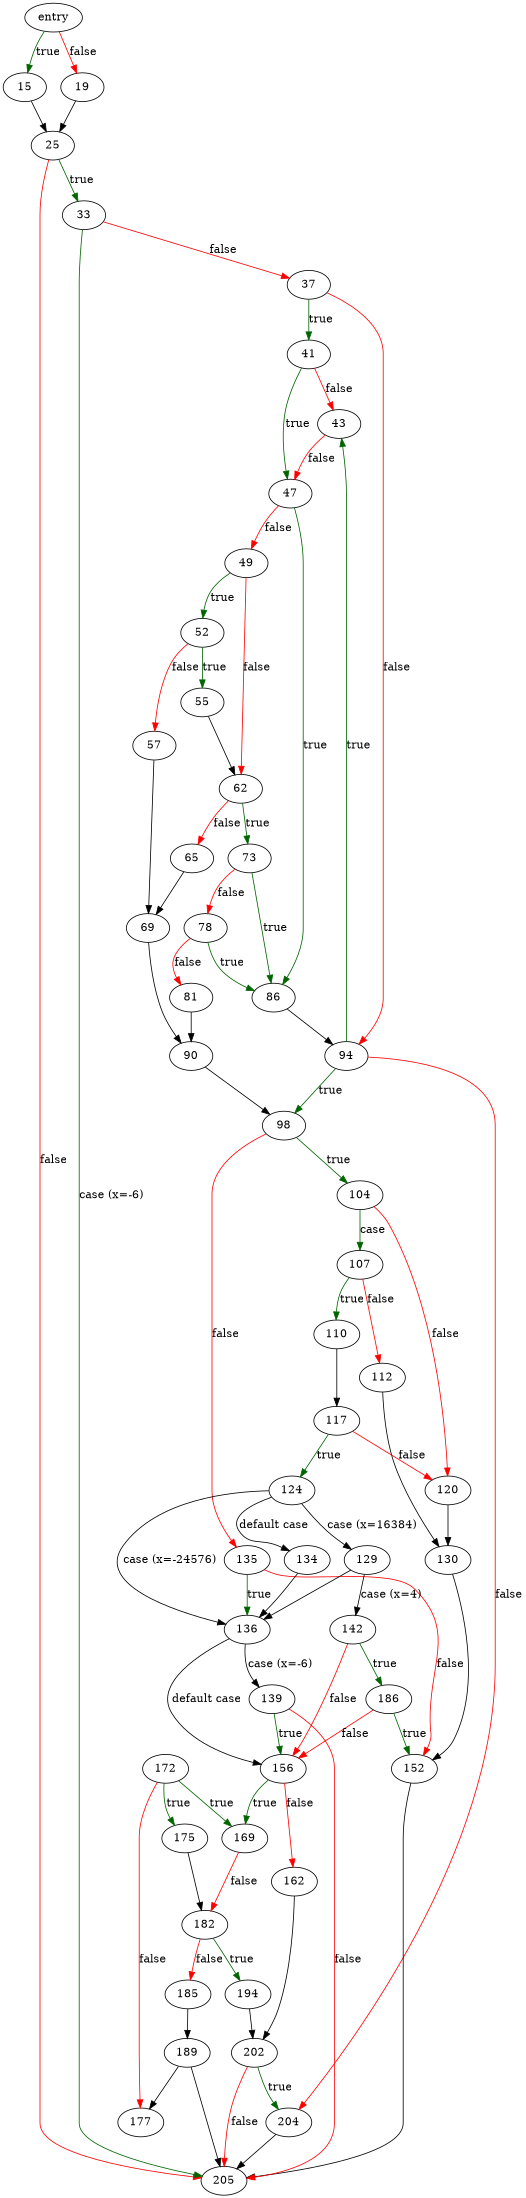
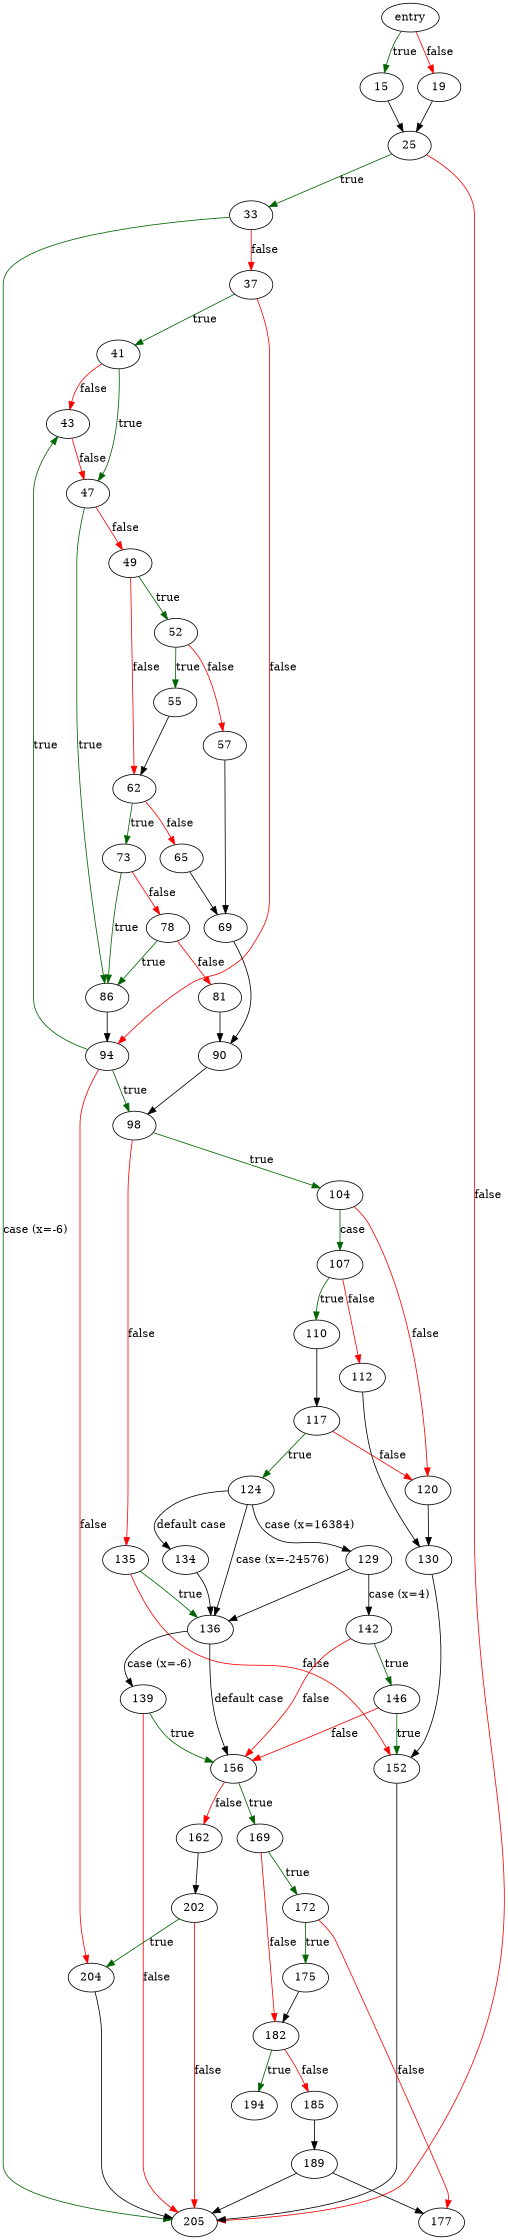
(389, 1699) -> (397, 1699)
(202, 1801) -> (281, 1870)
(251, 2020) -> none
